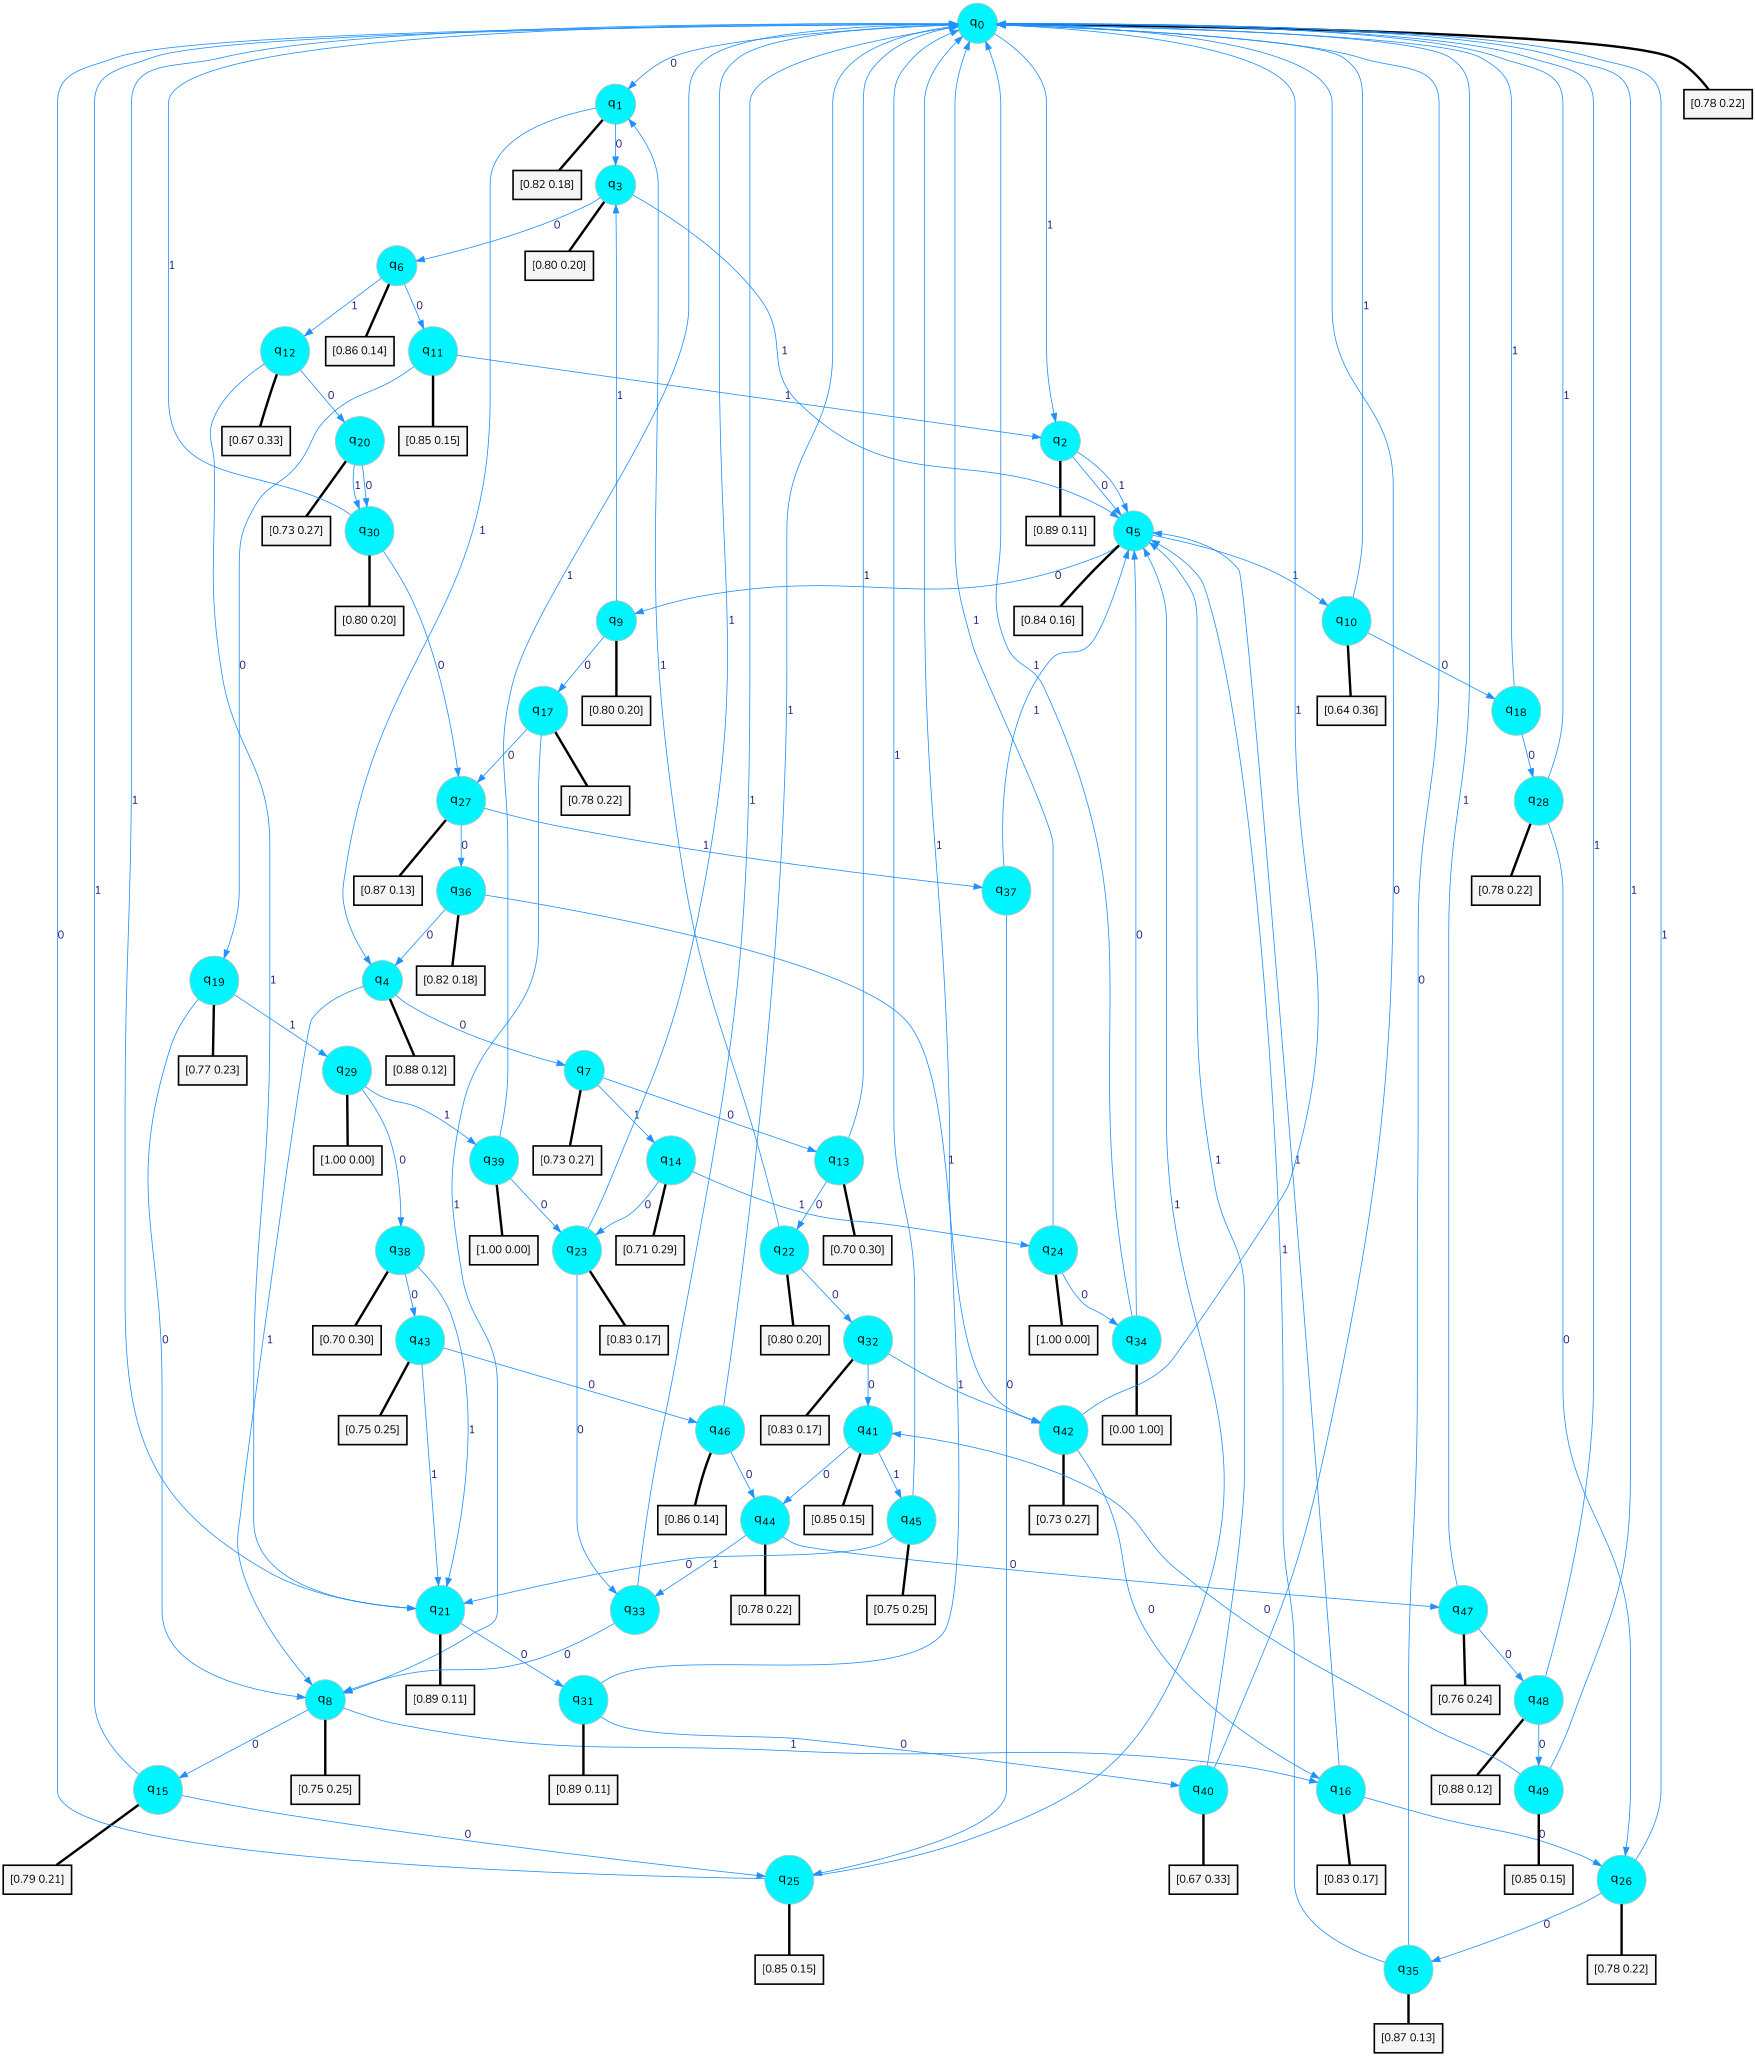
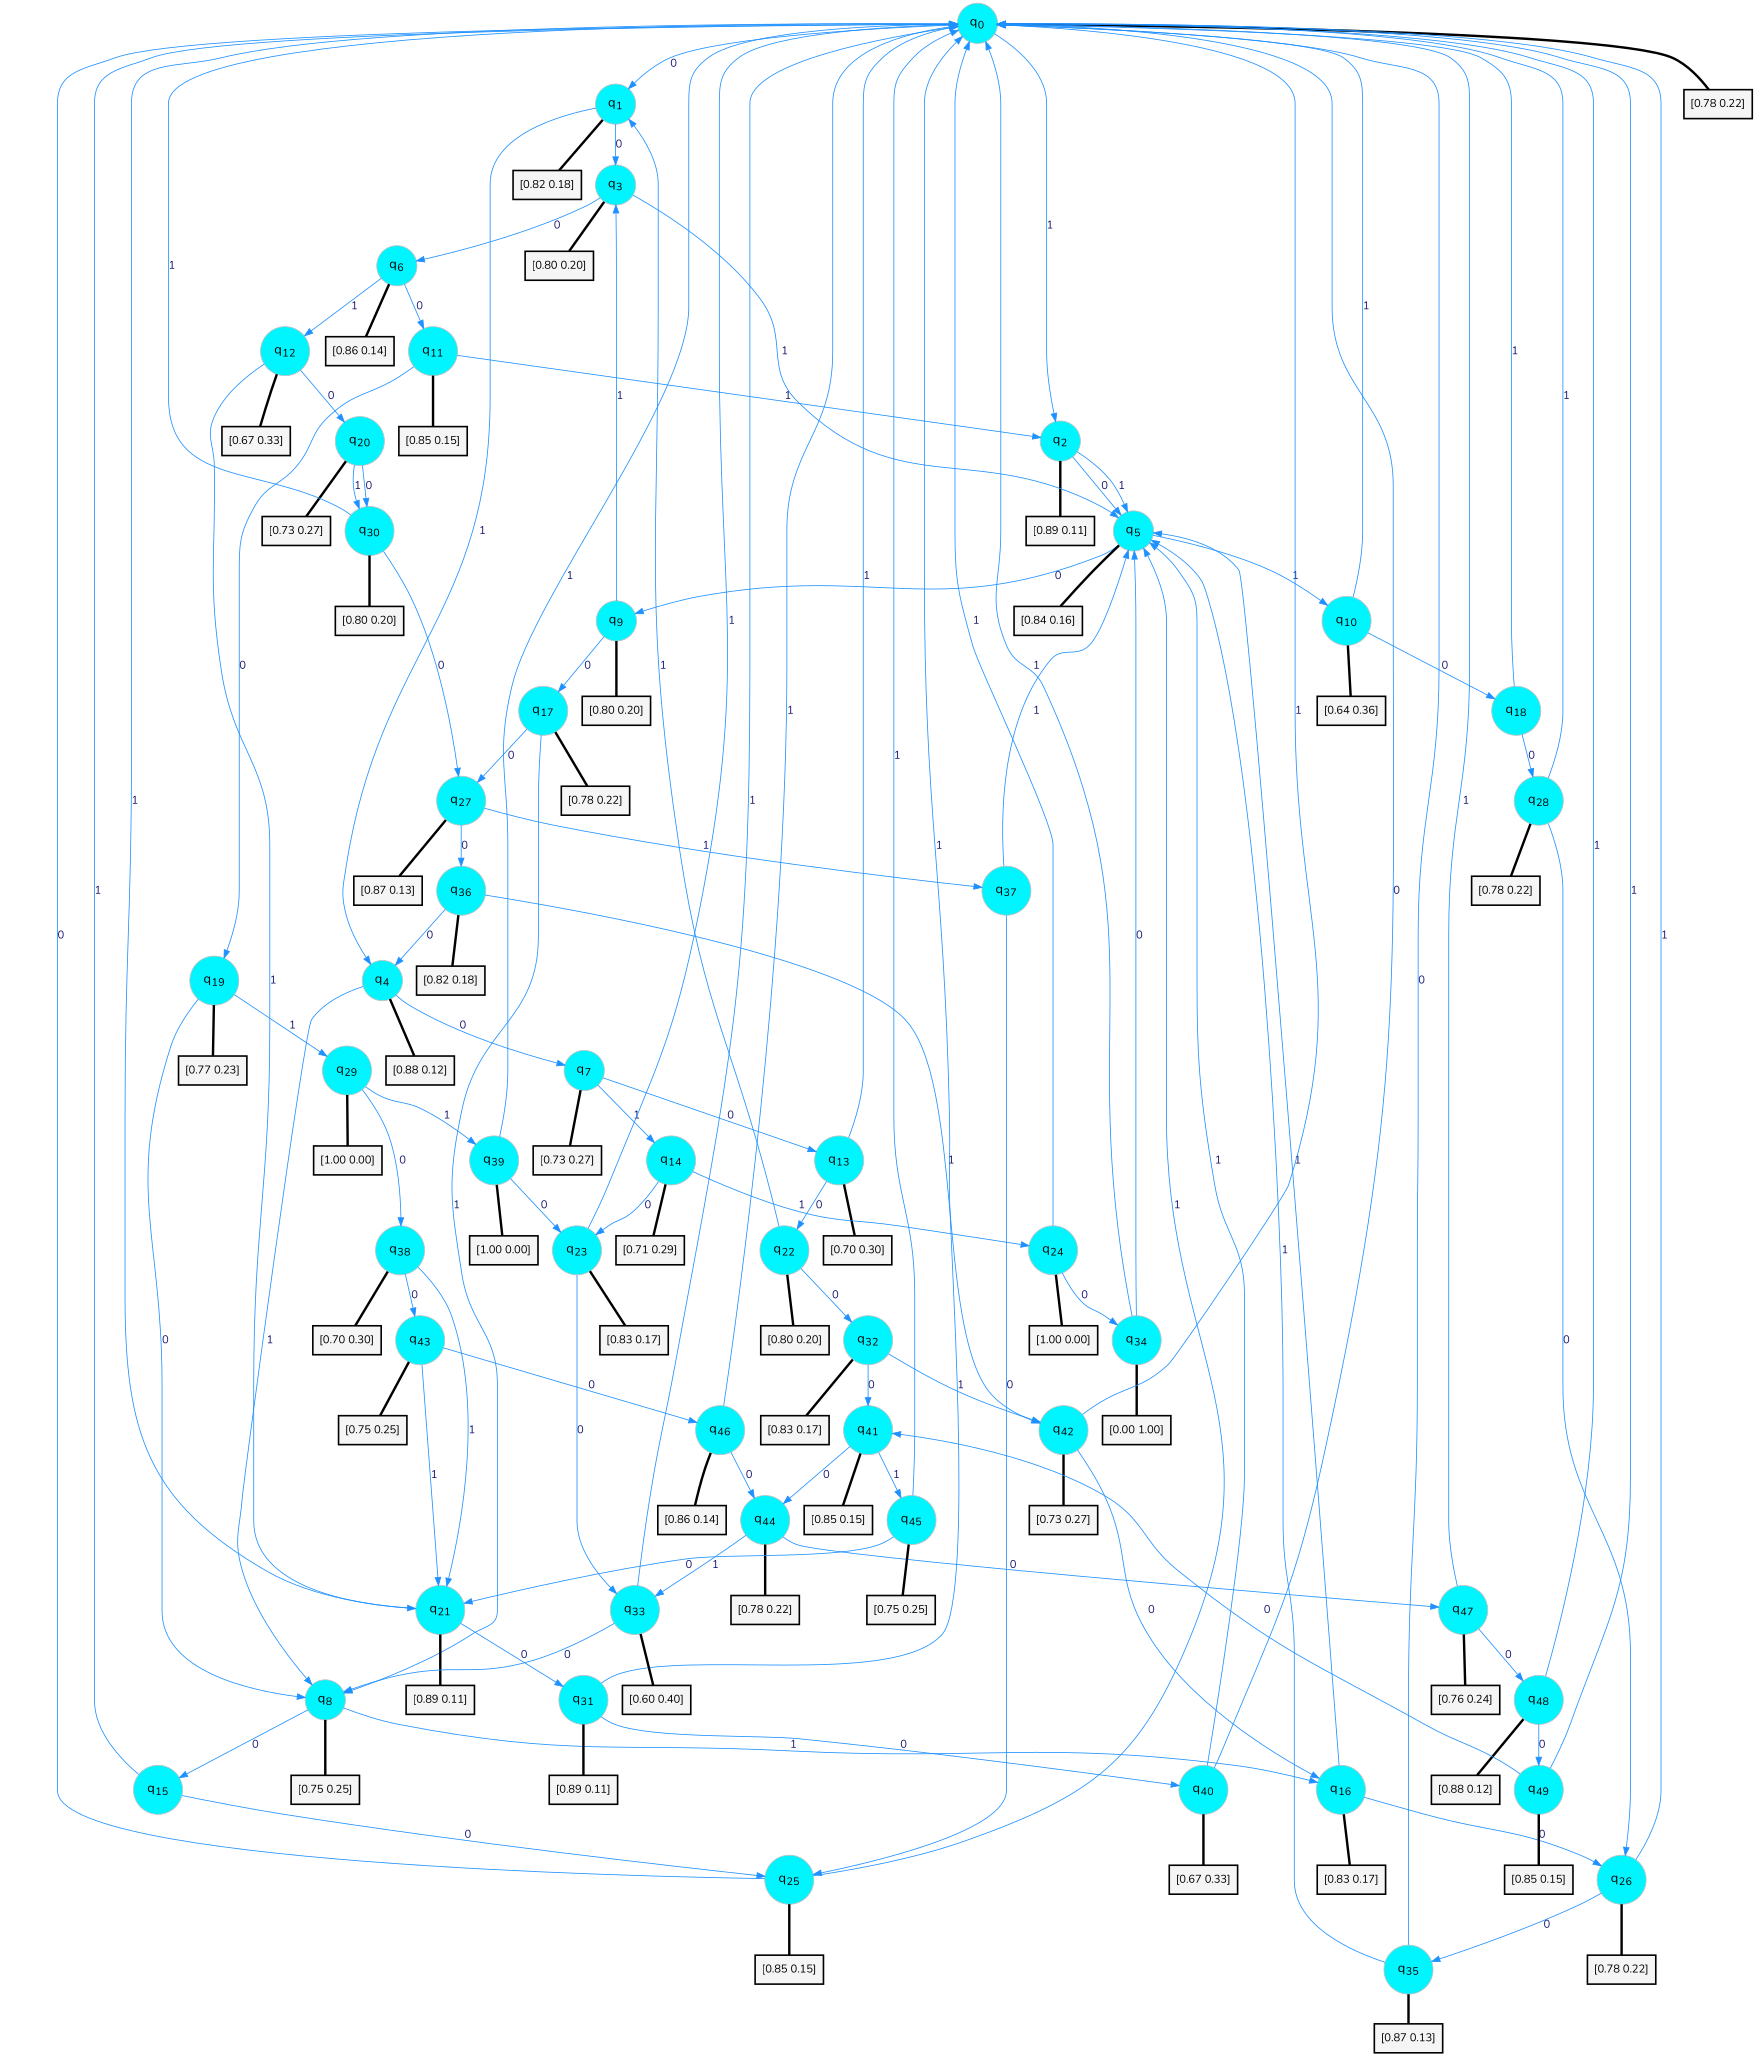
none -> (657, 1700)
(37, 1880) -> none
